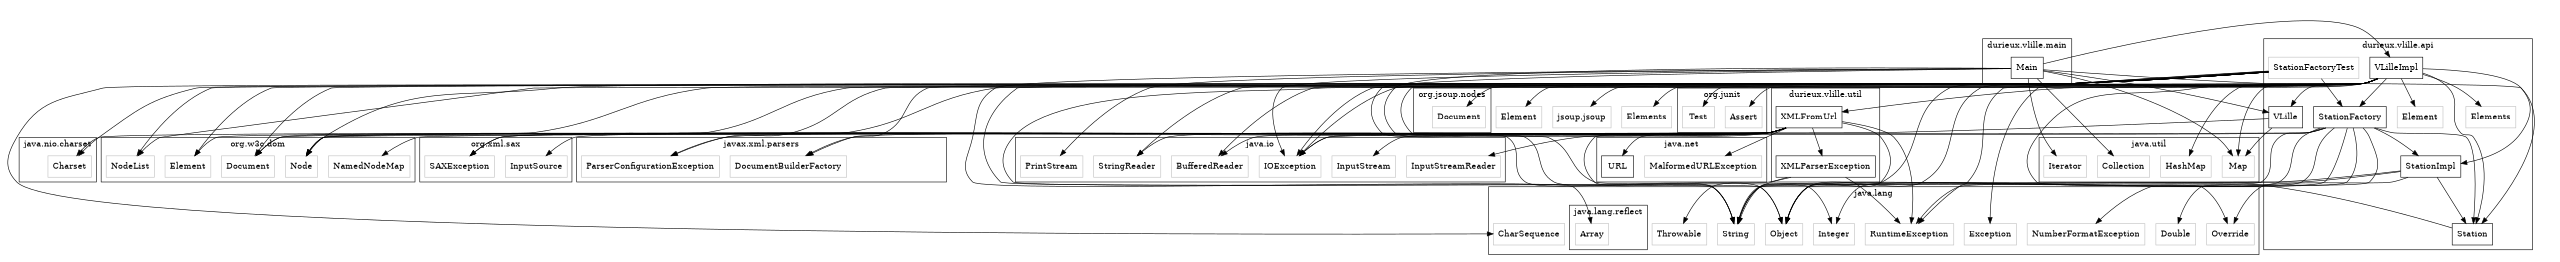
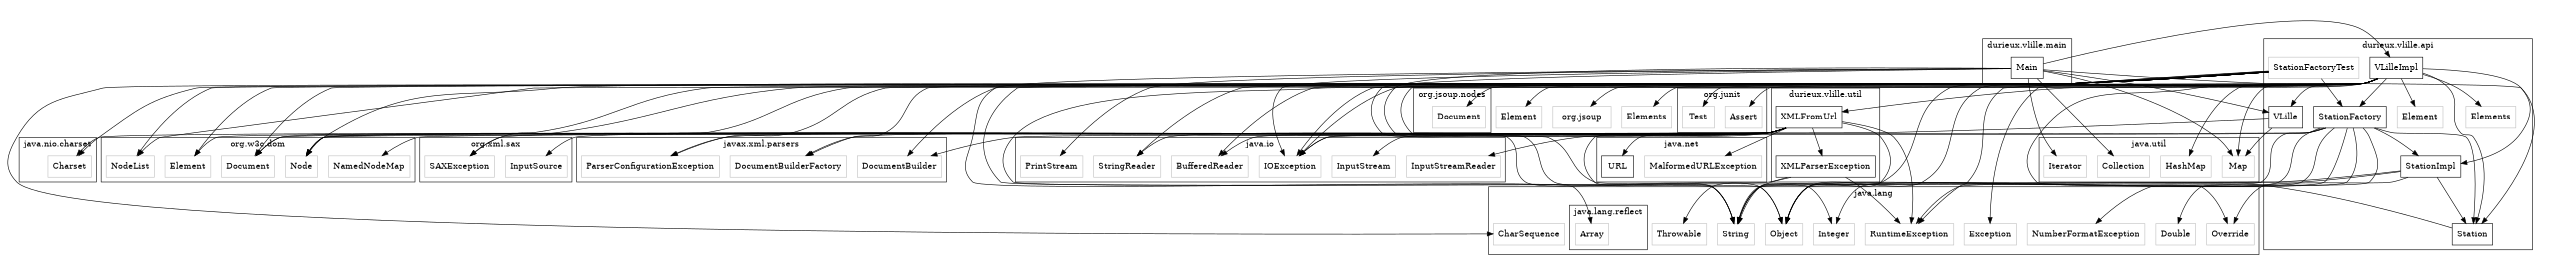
(944, 101) -> (1367, 84)
(1582, 117) -> (1582, 117)
none -> (900, 167)
